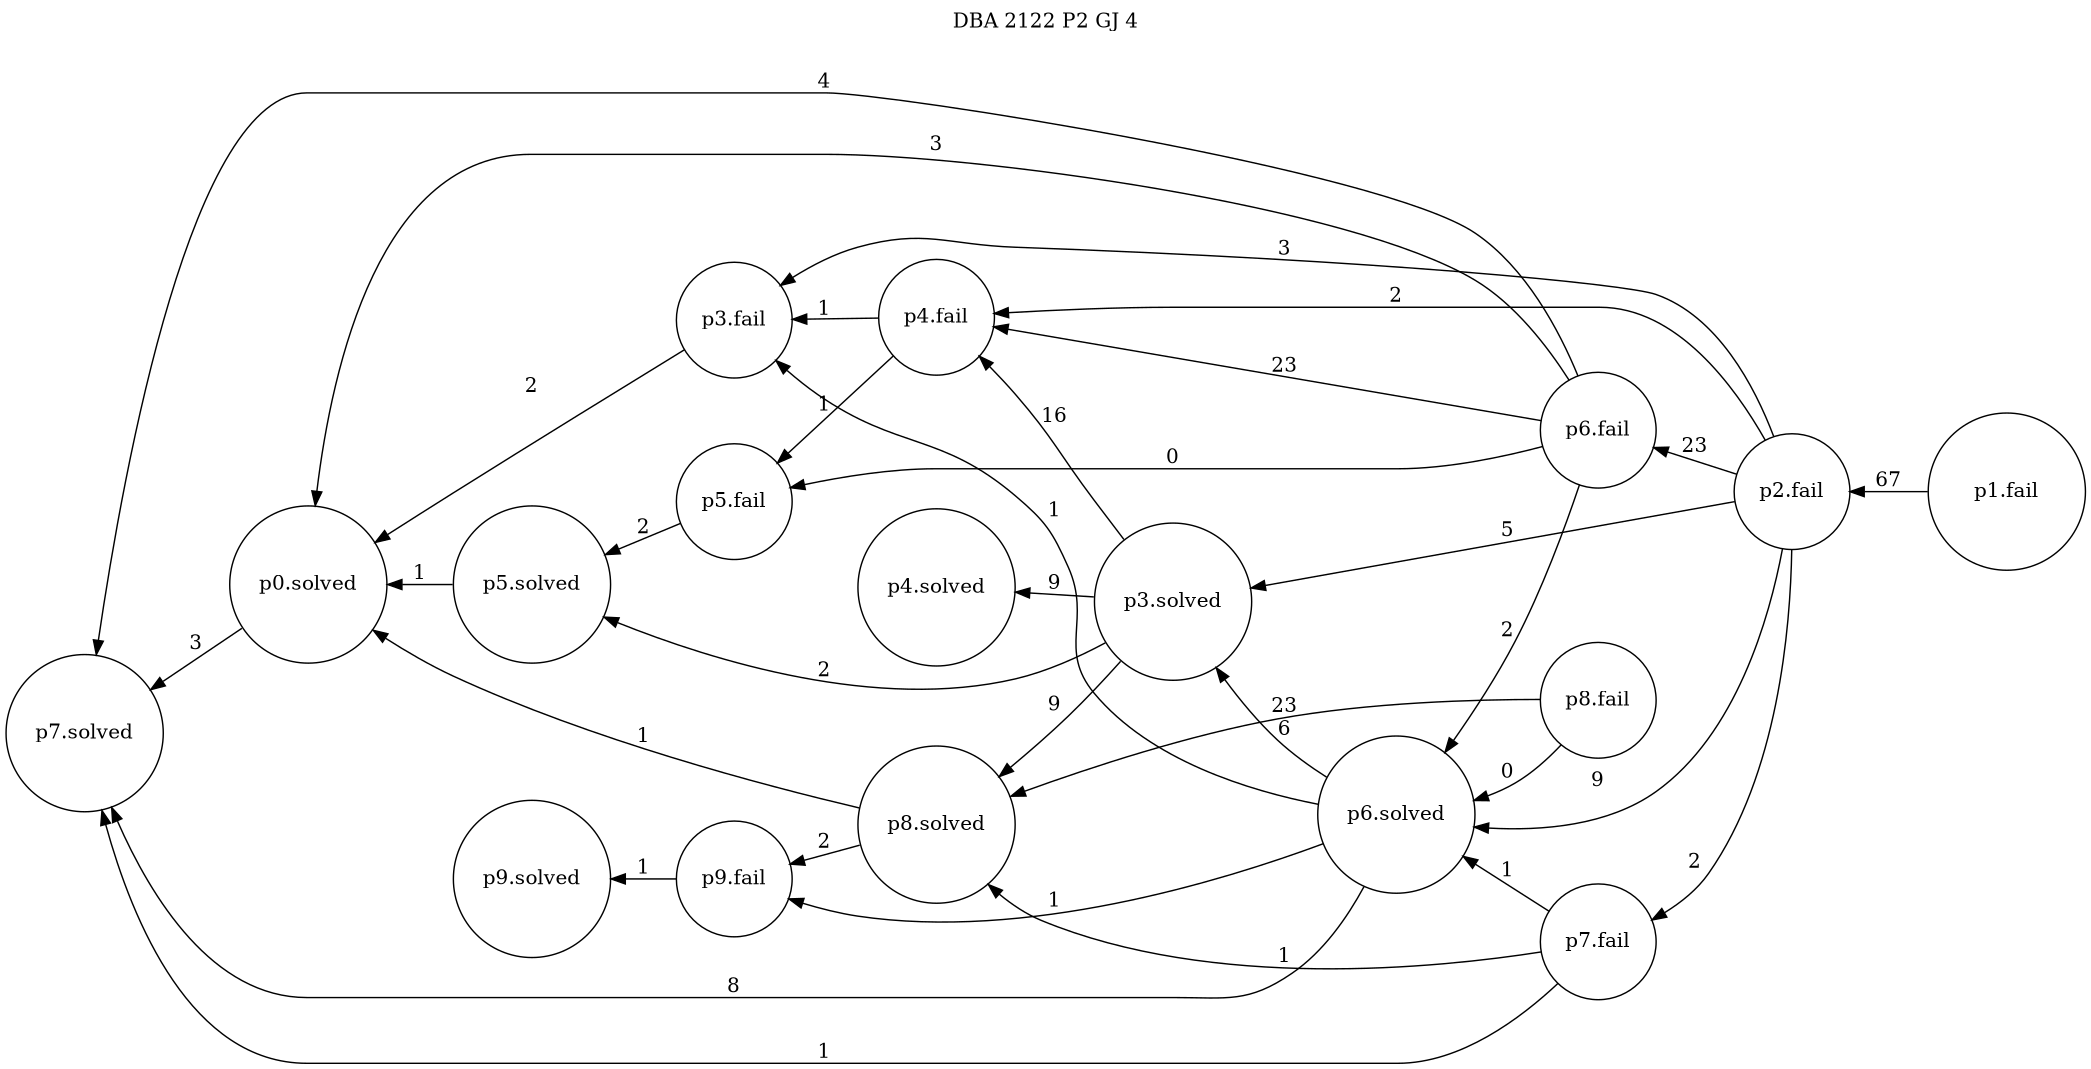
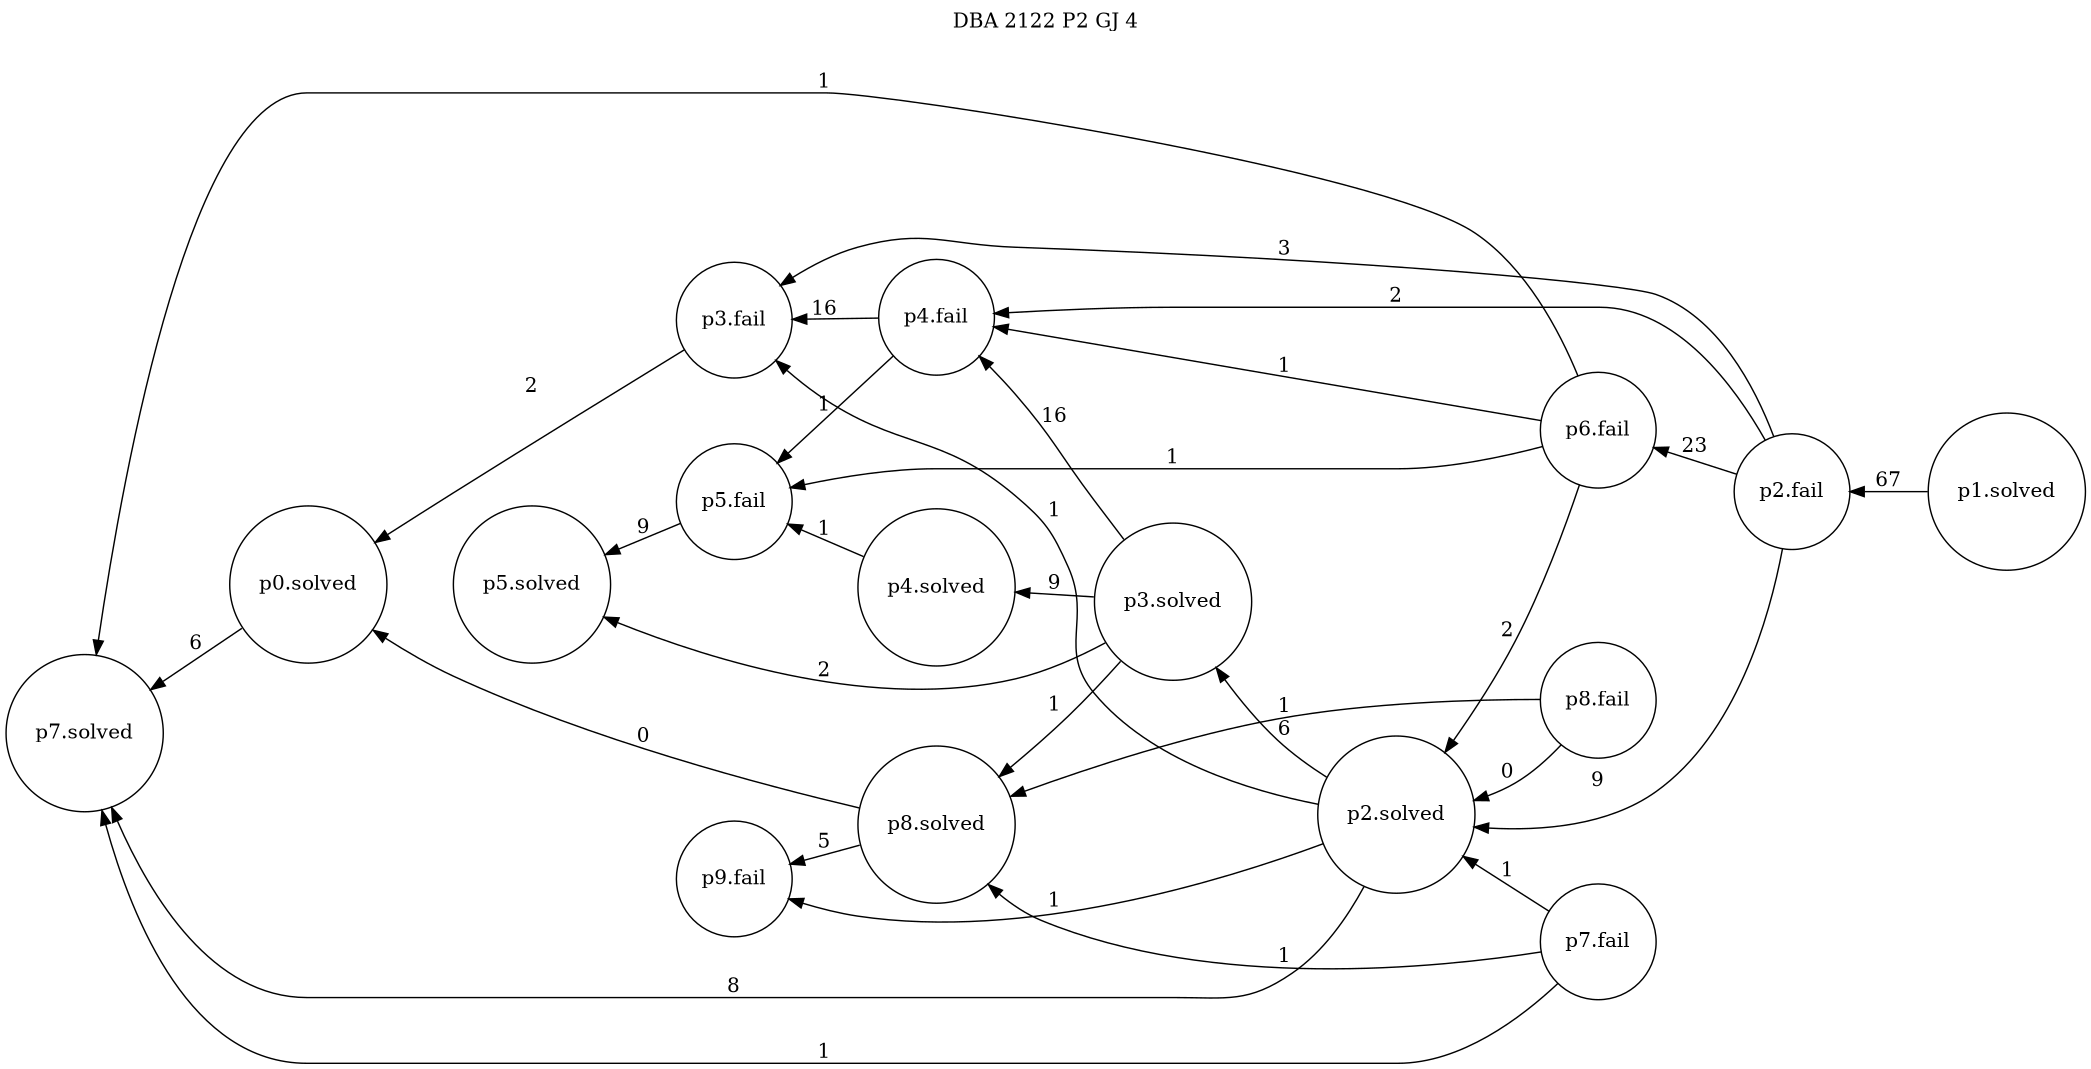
(825, 82) -> (825, 82)
(863, 156) -> none
(825, 309) -> (825, 309)
(1285, 367) -> (1285, 367)
(1173, 458) -> (1173, 458)
(2007, 492) -> (2007, 492)
(644, 528) -> (644, 528)
none -> (832, 543)
(1500, 544) -> none
(427, 585) -> none
(196, 644) -> (196, 644)
(1055, 705) -> (1055, 705)
(1285, 707) -> (1285, 707)
(644, 737) -> (644, 737)
(1765, 746) -> none
(1396, 815) -> (1396, 815)
(825, 842) -> (825, 842)
(532, 879) -> none
